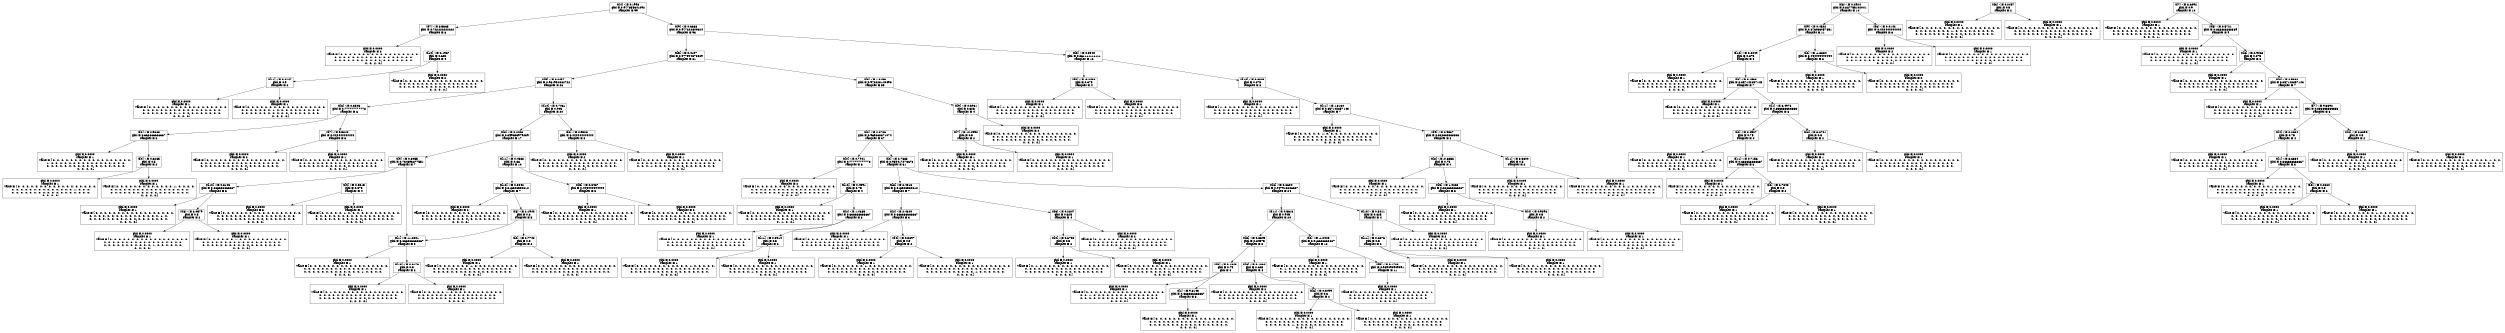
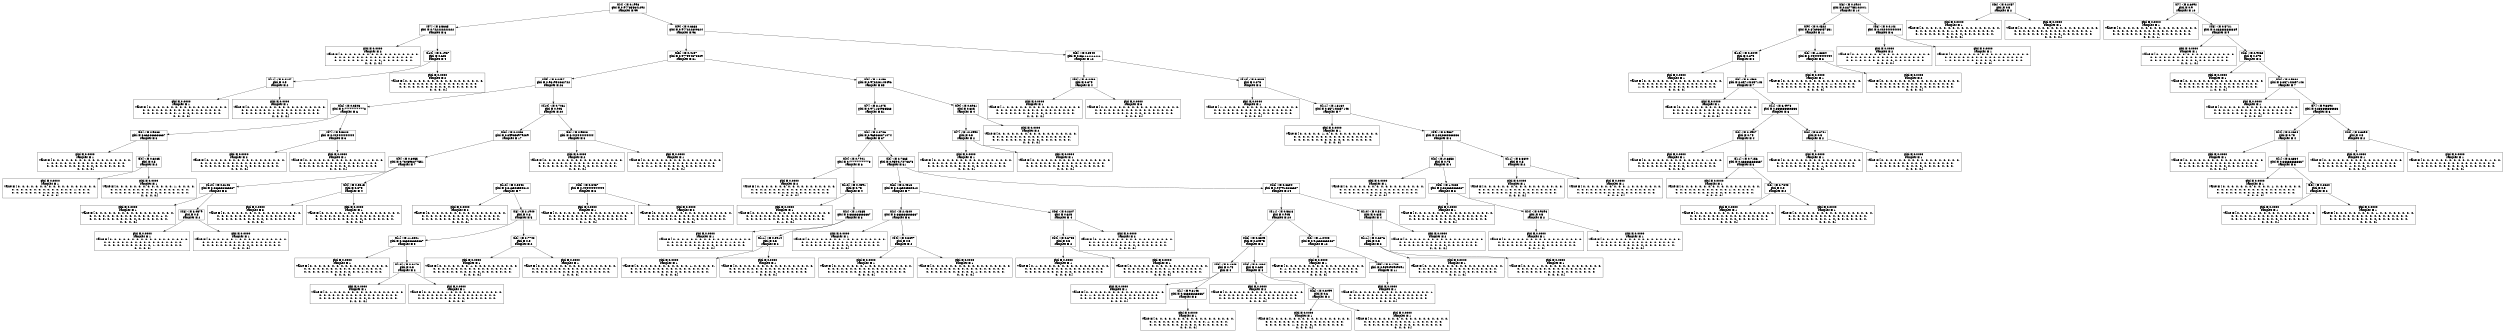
none -> (437, 42)
none -> (875, 109)
(512, 162) -> none
(407, 201) -> (381, 175)
